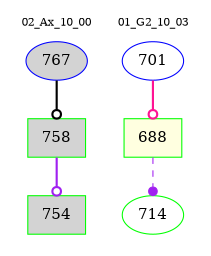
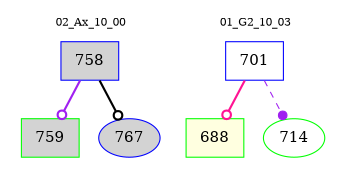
(153, 61) -> (255, 61)
(57, 95) -> (108, 96)
(57, 138) -> (90, 61)
(153, 172) -> (272, 96)
(57, 215) -> (50, 138)
